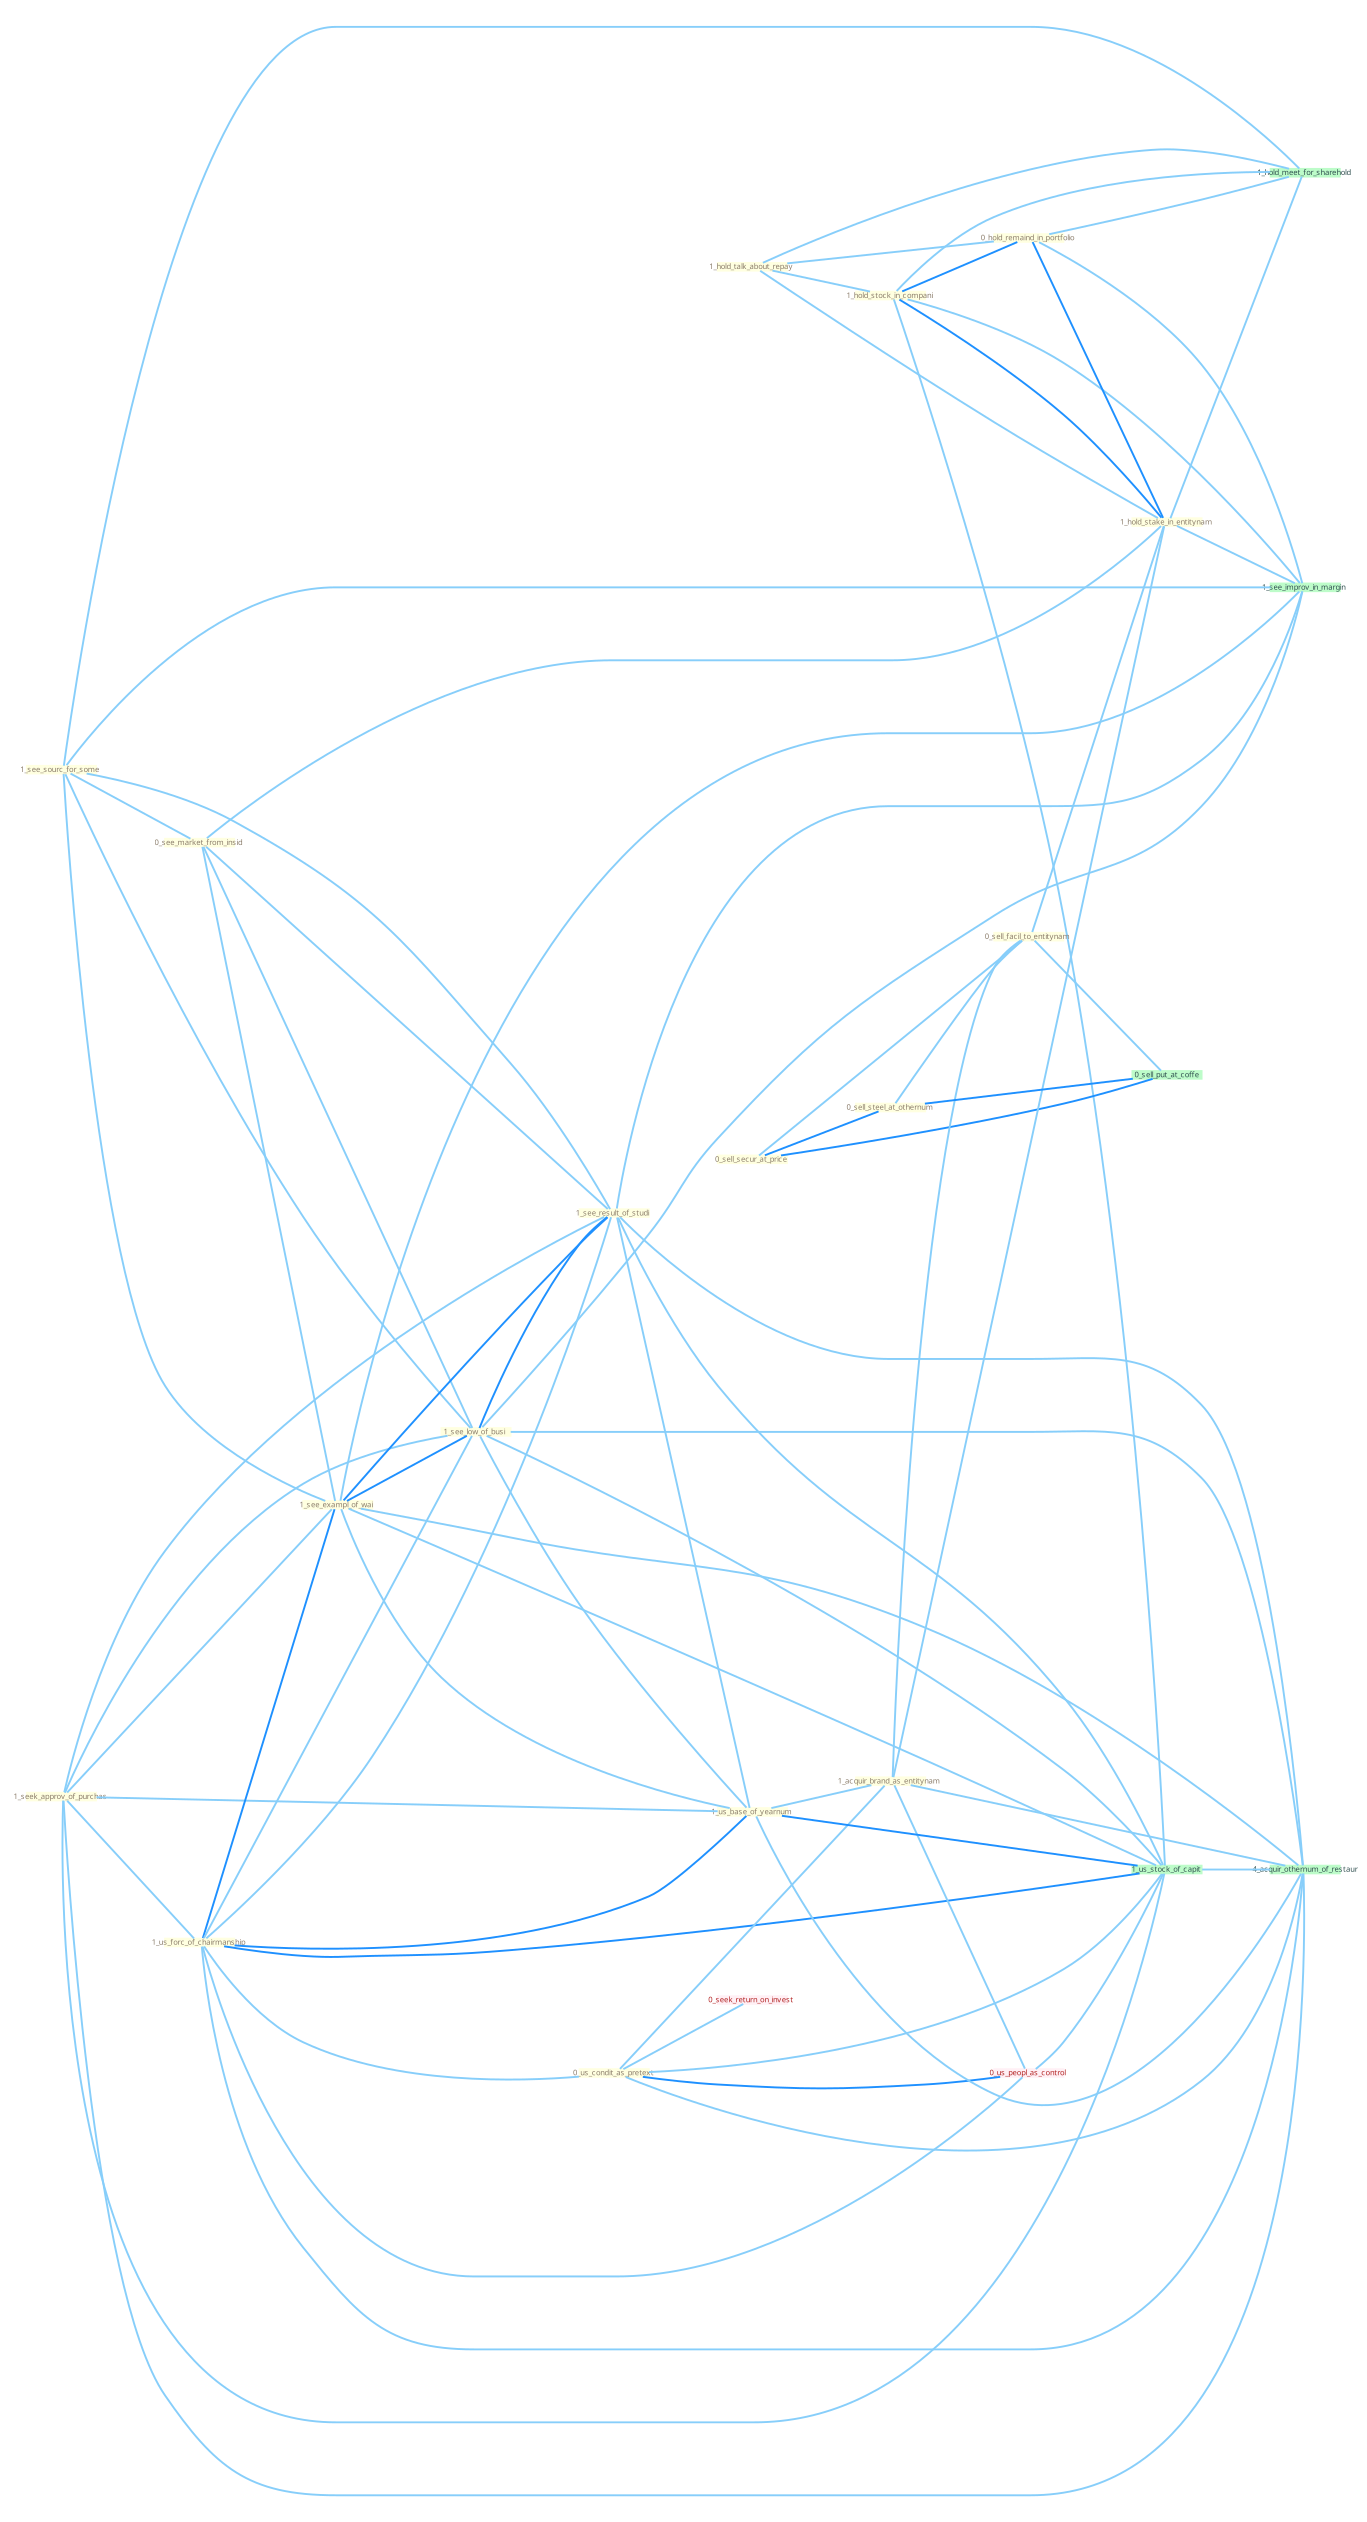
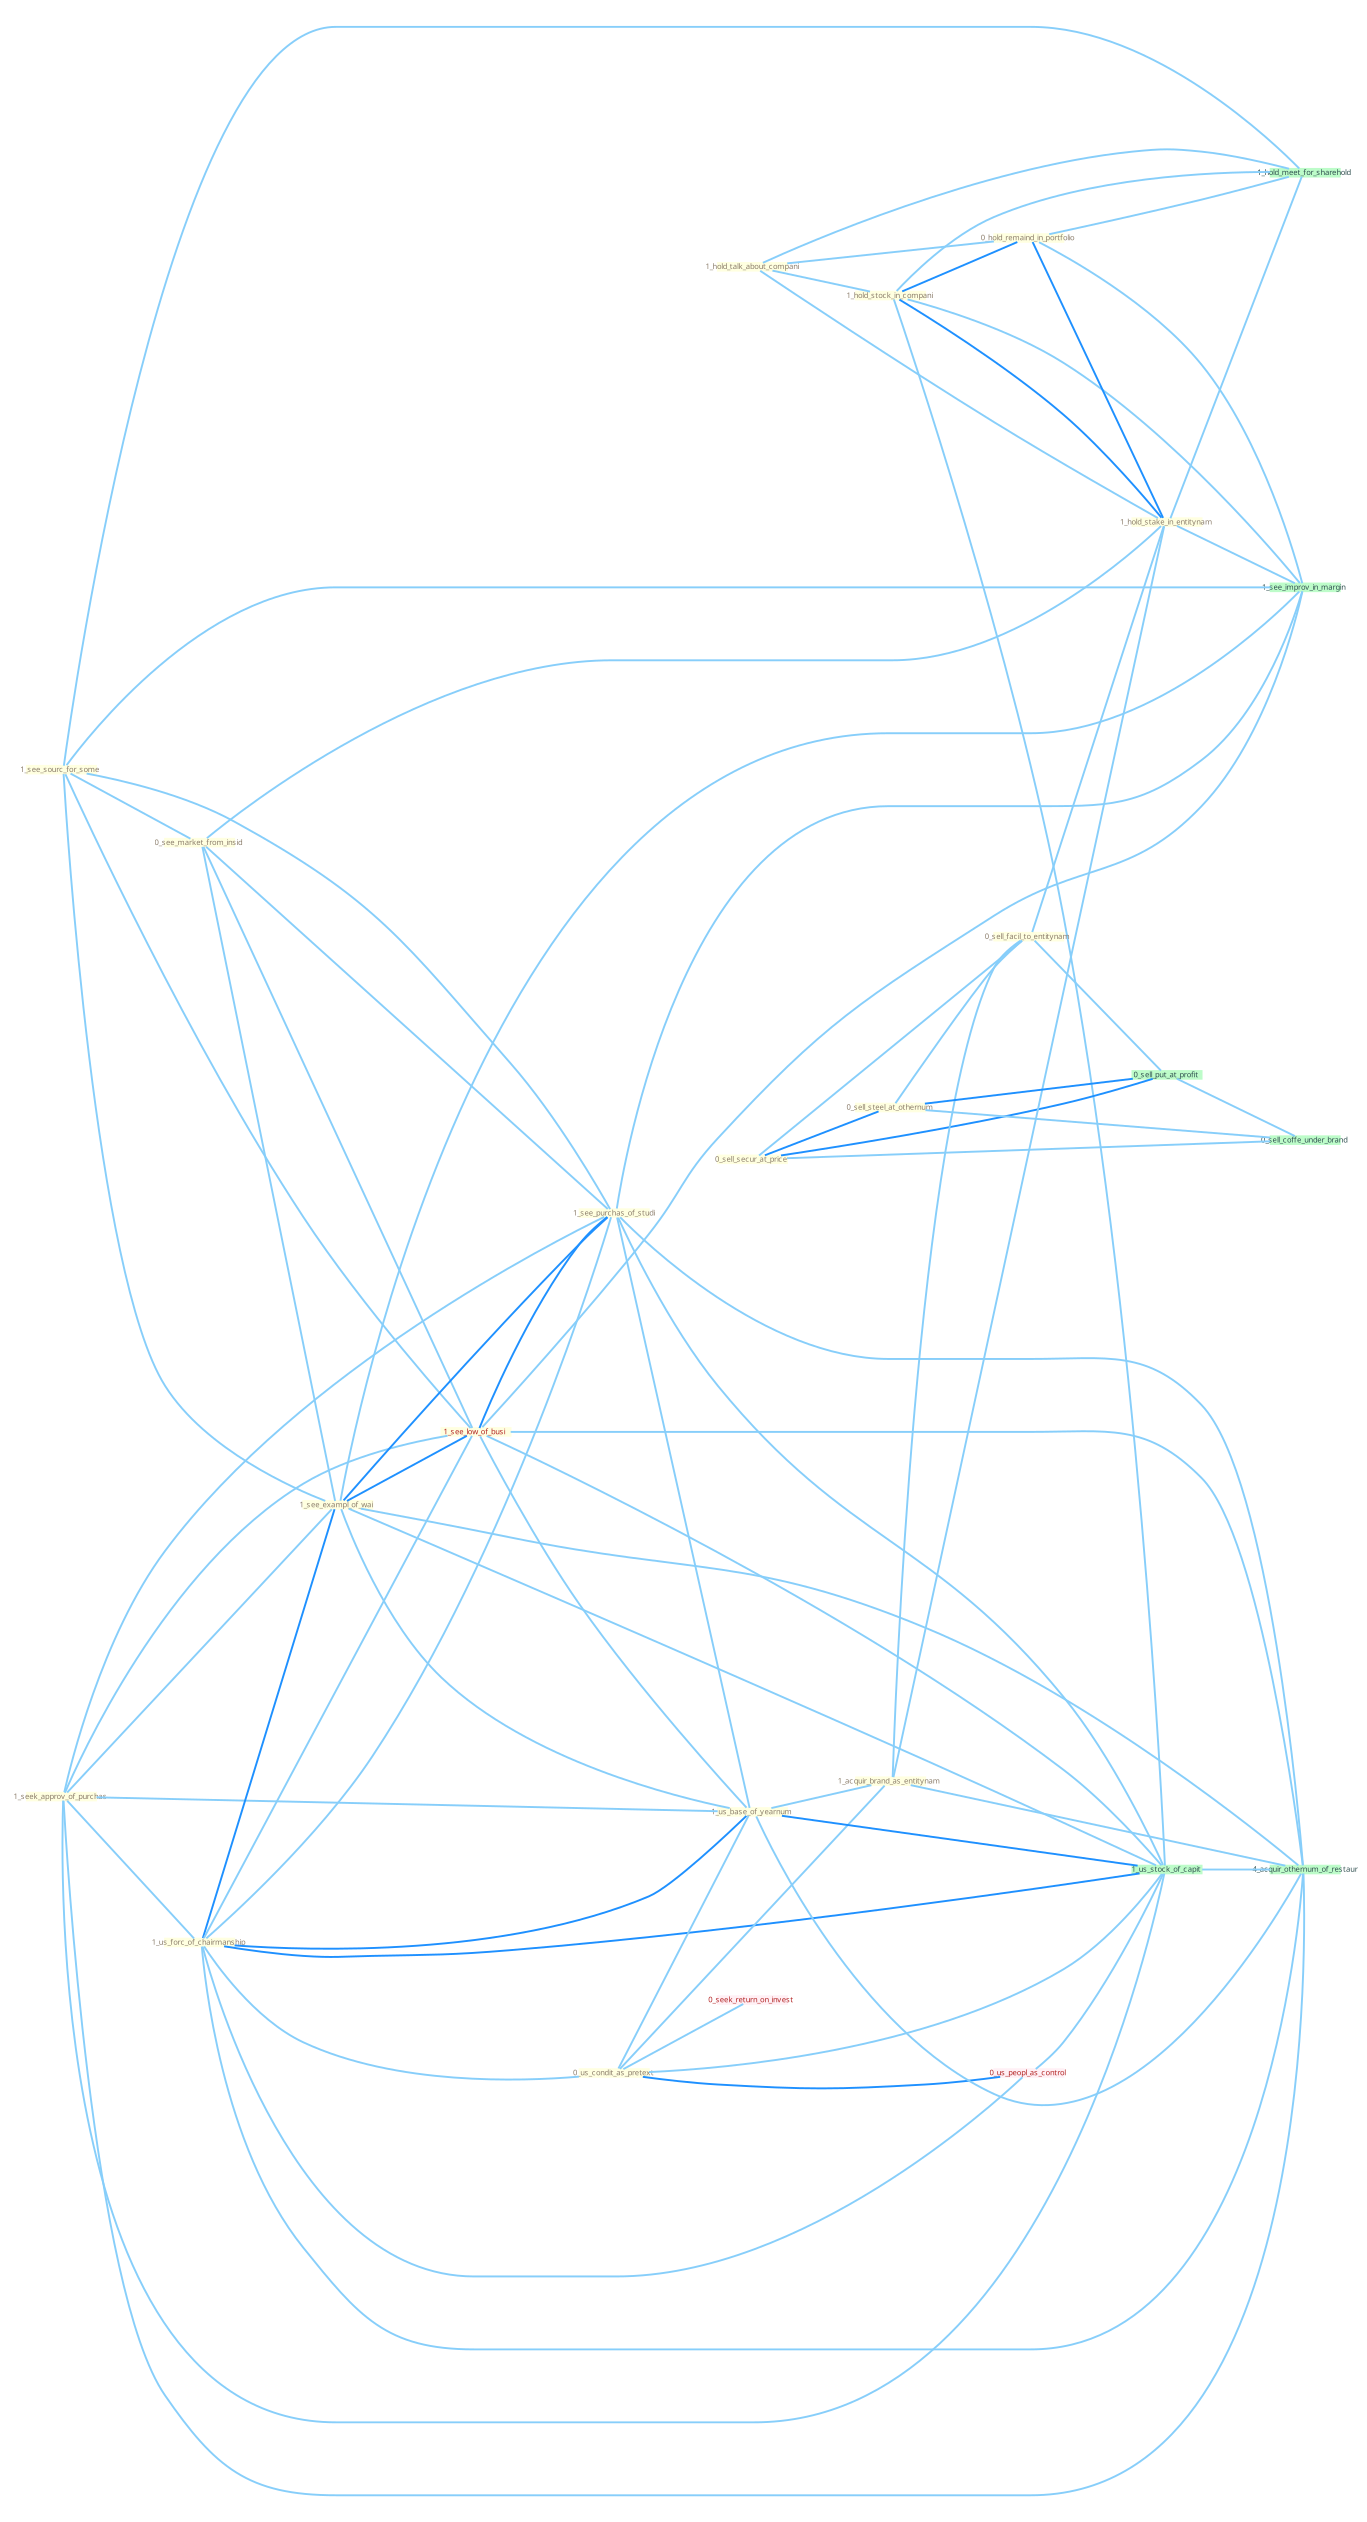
(752, 267) -> (752, 267)
(1167, 1075) -> (1167, 1075)
none -> (1305, 1140)
(614, 1213) -> (614, 1213)
(476, 1432) -> (476, 1432)
(960, 1927) -> none
(1033, 2146) -> (680, 1948)
